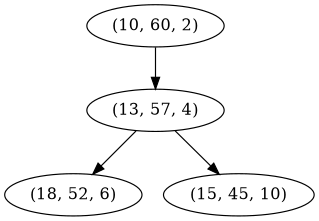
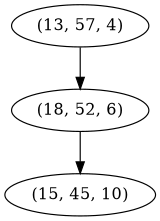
(155, 26) -> none
(193, 148) -> (80, 147)
